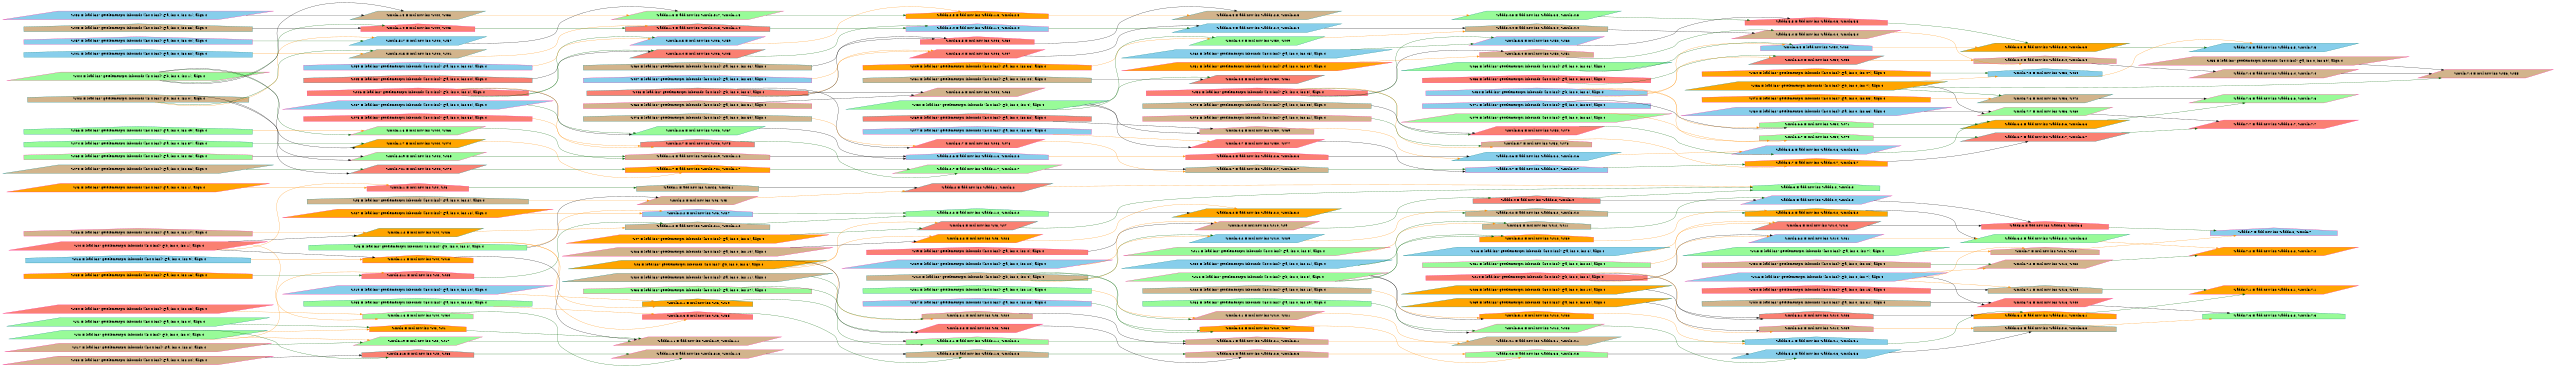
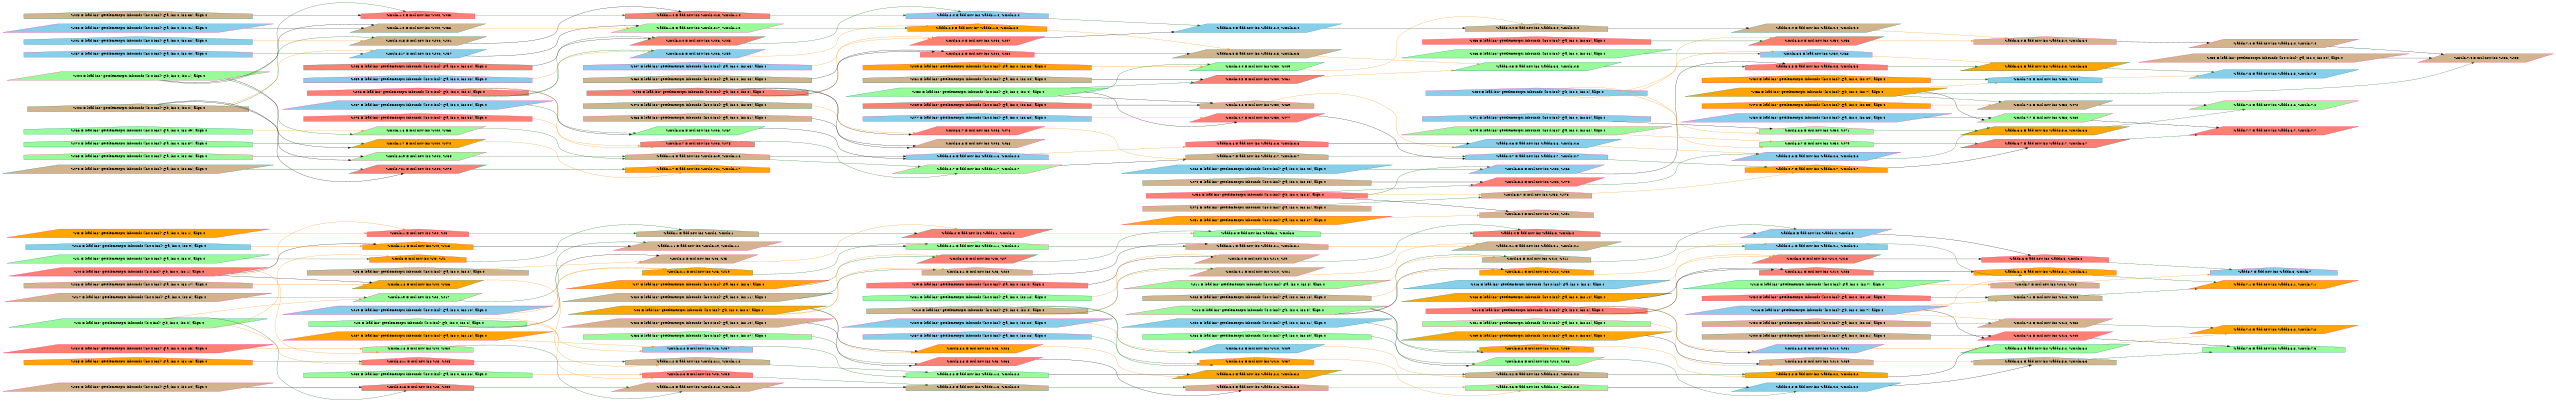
(977, 15) -> (977, 28)
(1816, 35) -> (1816, 28)
(557, 43) -> (569, 19)
(1670, 48) -> none
none -> (1386, 74)
(839, 169) -> (848, 163)
(1667, 194) -> (1396, 233)
(2149, 323) -> (2149, 356)
(553, 335) -> (569, 236)
